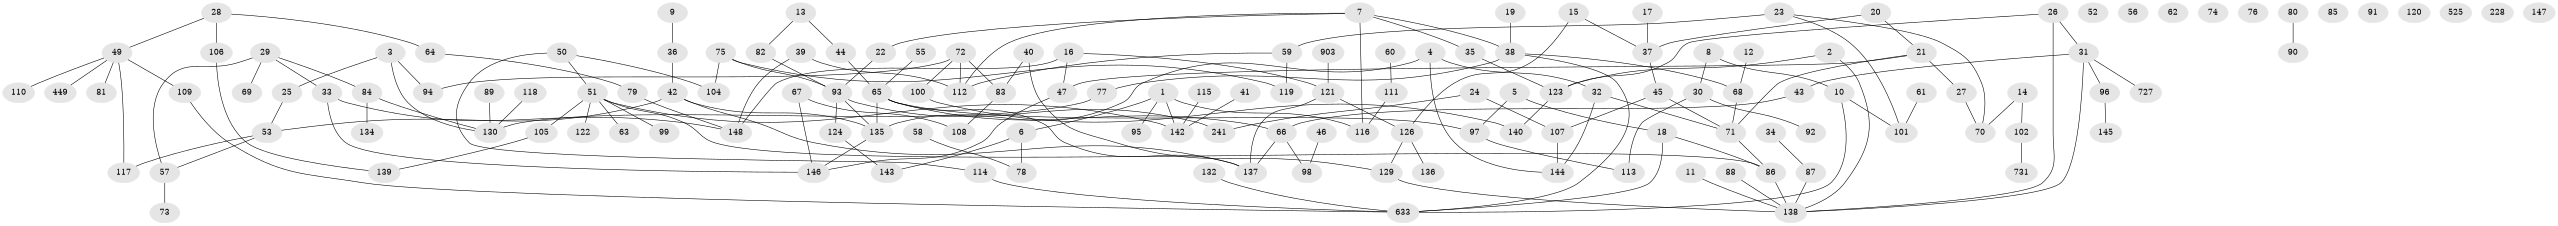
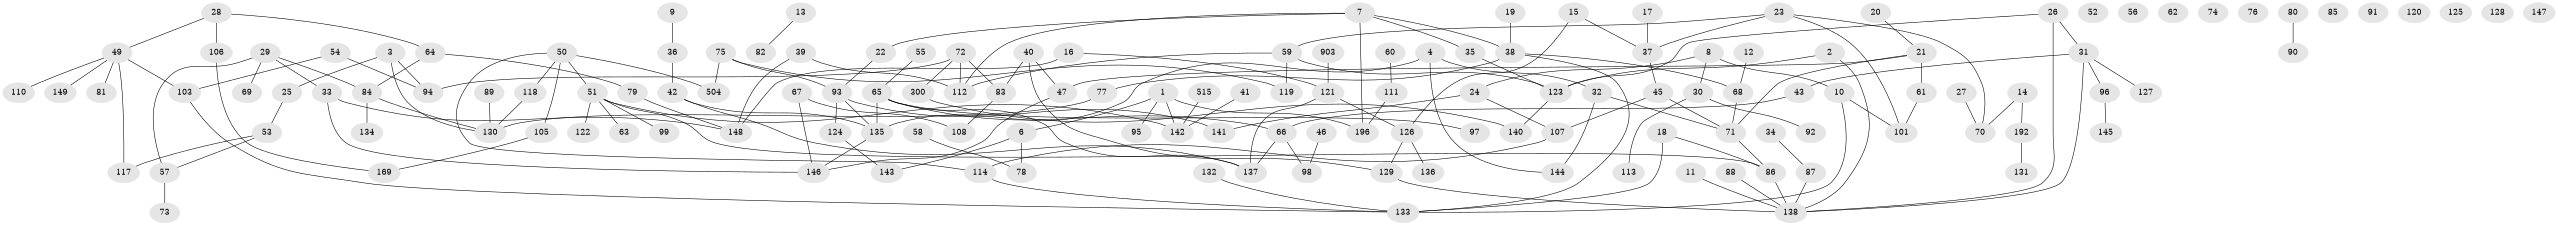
(2456, 13) -> (2456, 13)
(2498, 13) -> (2498, 13)
(1760, 29) -> (1712, 30)
none -> (335, 53)
(841, 53) -> none
(791, 69) -> none
none -> (1564, 71)
none -> (399, 73)
none -> (546, 73)
(1065, 73) -> (1046, 73)
(1941, 73) -> (1921, 73)
none -> (1409, 74)
(60, 93) -> (60, 93)
(185, 93) -> (185, 93)
(714, 93) -> (714, 93)
(918, 93) -> (918, 93)
(1204, 93) -> (1204, 93)
(1515, 93) -> none
(2146, 93) -> (2146, 93)
(567, 113) -> (554, 93)
(415, 119) -> none
(1219, 133) -> (1219, 133)
(1363, 133) -> (1363, 133)
(2021, 133) -> (2021, 133)
(1558, 150) -> (1255, 152)
(1553, 157) -> none
(384, 173) -> (384, 173)
(2021, 173) -> (2021, 173)
(1403, 213) -> (1403, 213)
